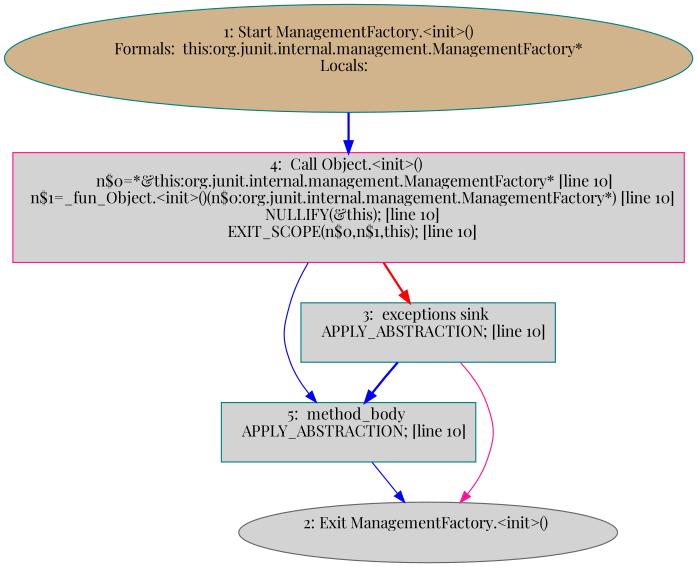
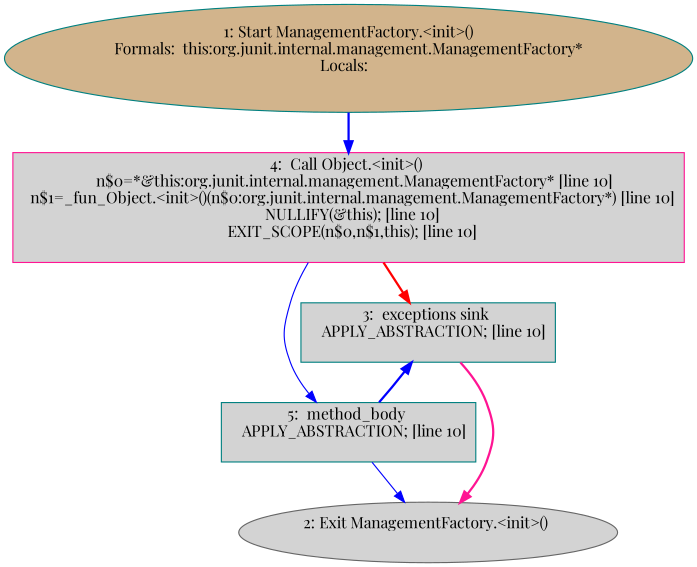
(385, 378) -> (392, 387)
(493, 427) -> (493, 427)
